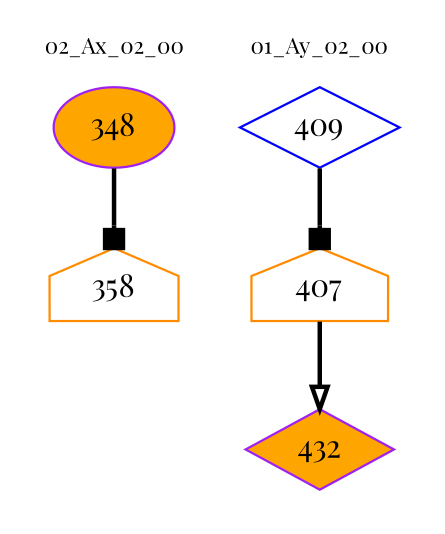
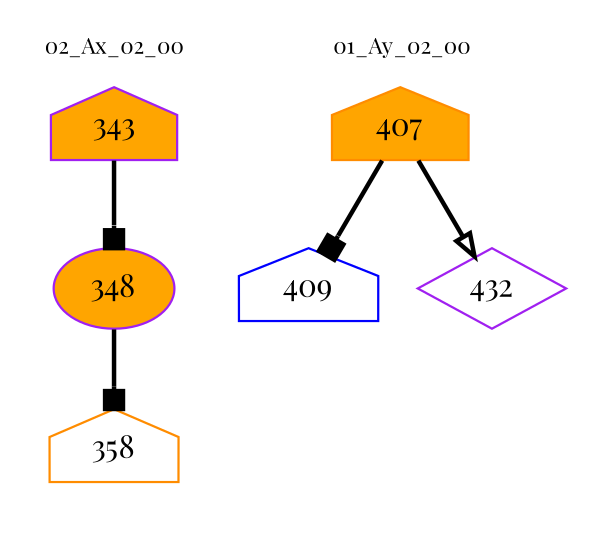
none -> (114, 127)
(320, 127) -> (309, 288)
(320, 197) -> (360, 198)
(320, 288) -> (400, 127)
(320, 449) -> (492, 288)
